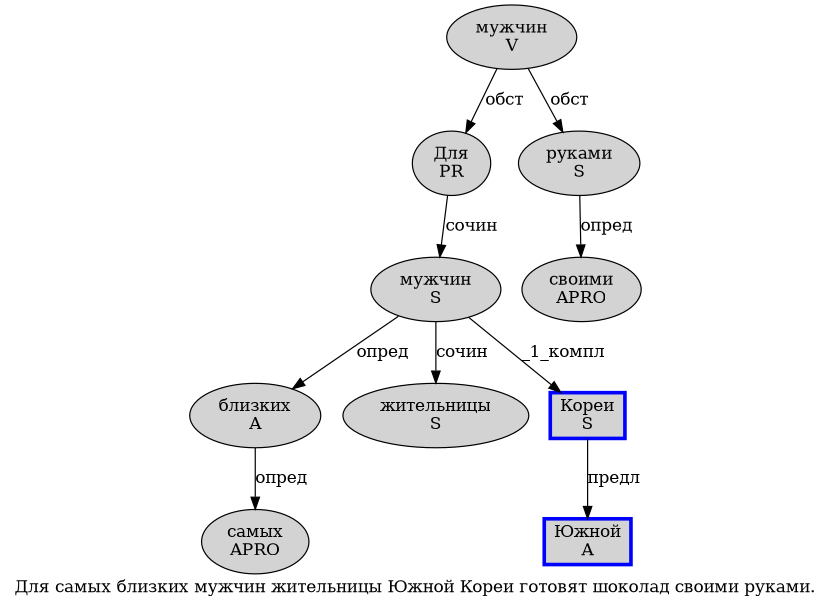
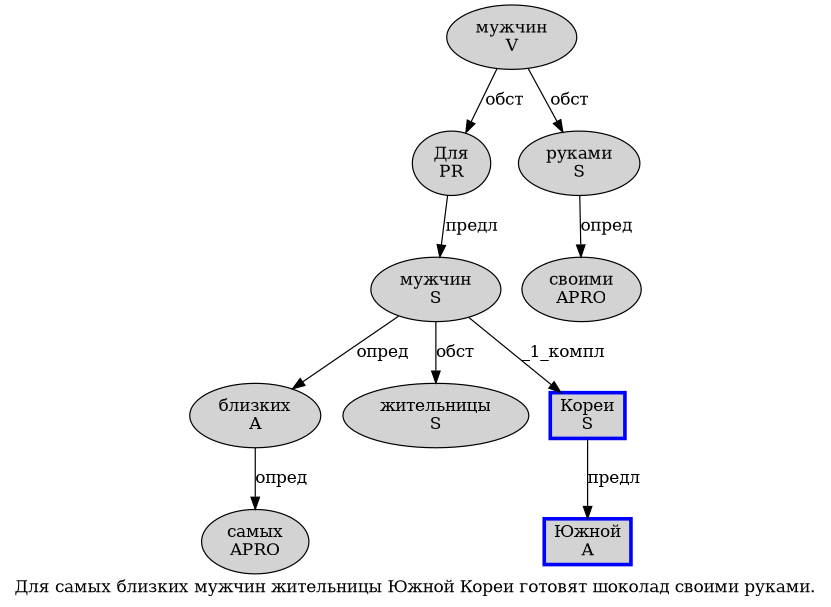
(471, 226) -> (472, 226)
(462, 352) -> (455, 352)
